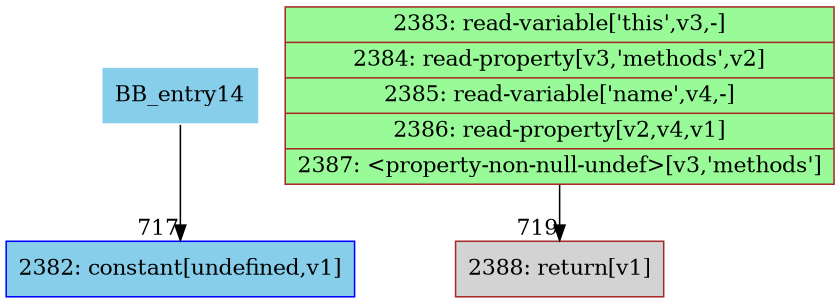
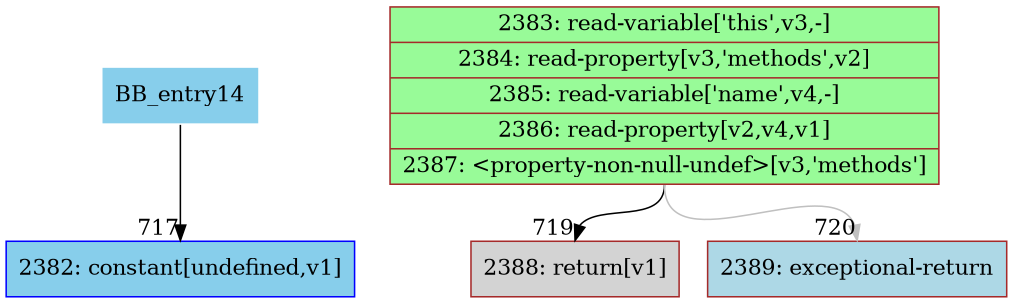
none -> (857, 269)
